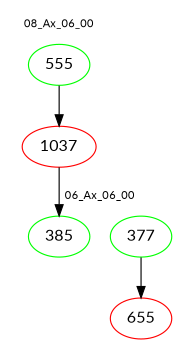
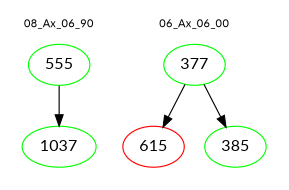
(59, 24) -> (59, 24)
(59, 147) -> (59, 147)
(59, 192) -> (212, 101)
(141, 319) -> (154, 147)
